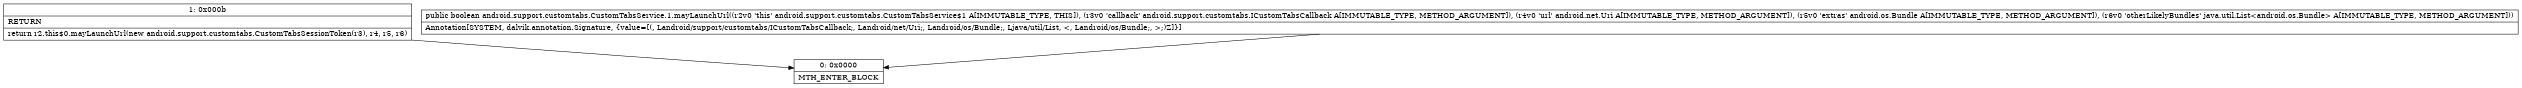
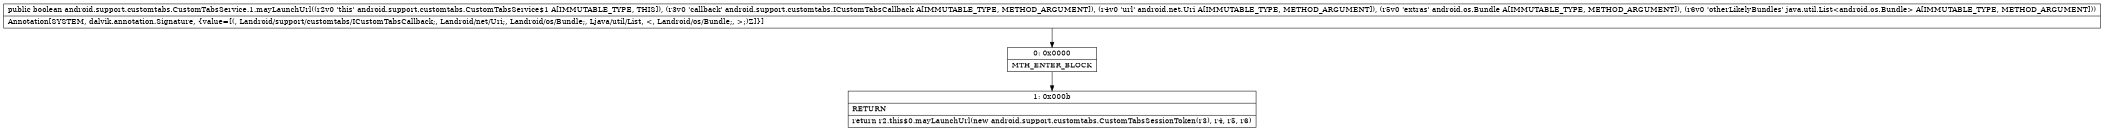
(600, 54) -> (1052, 79)
